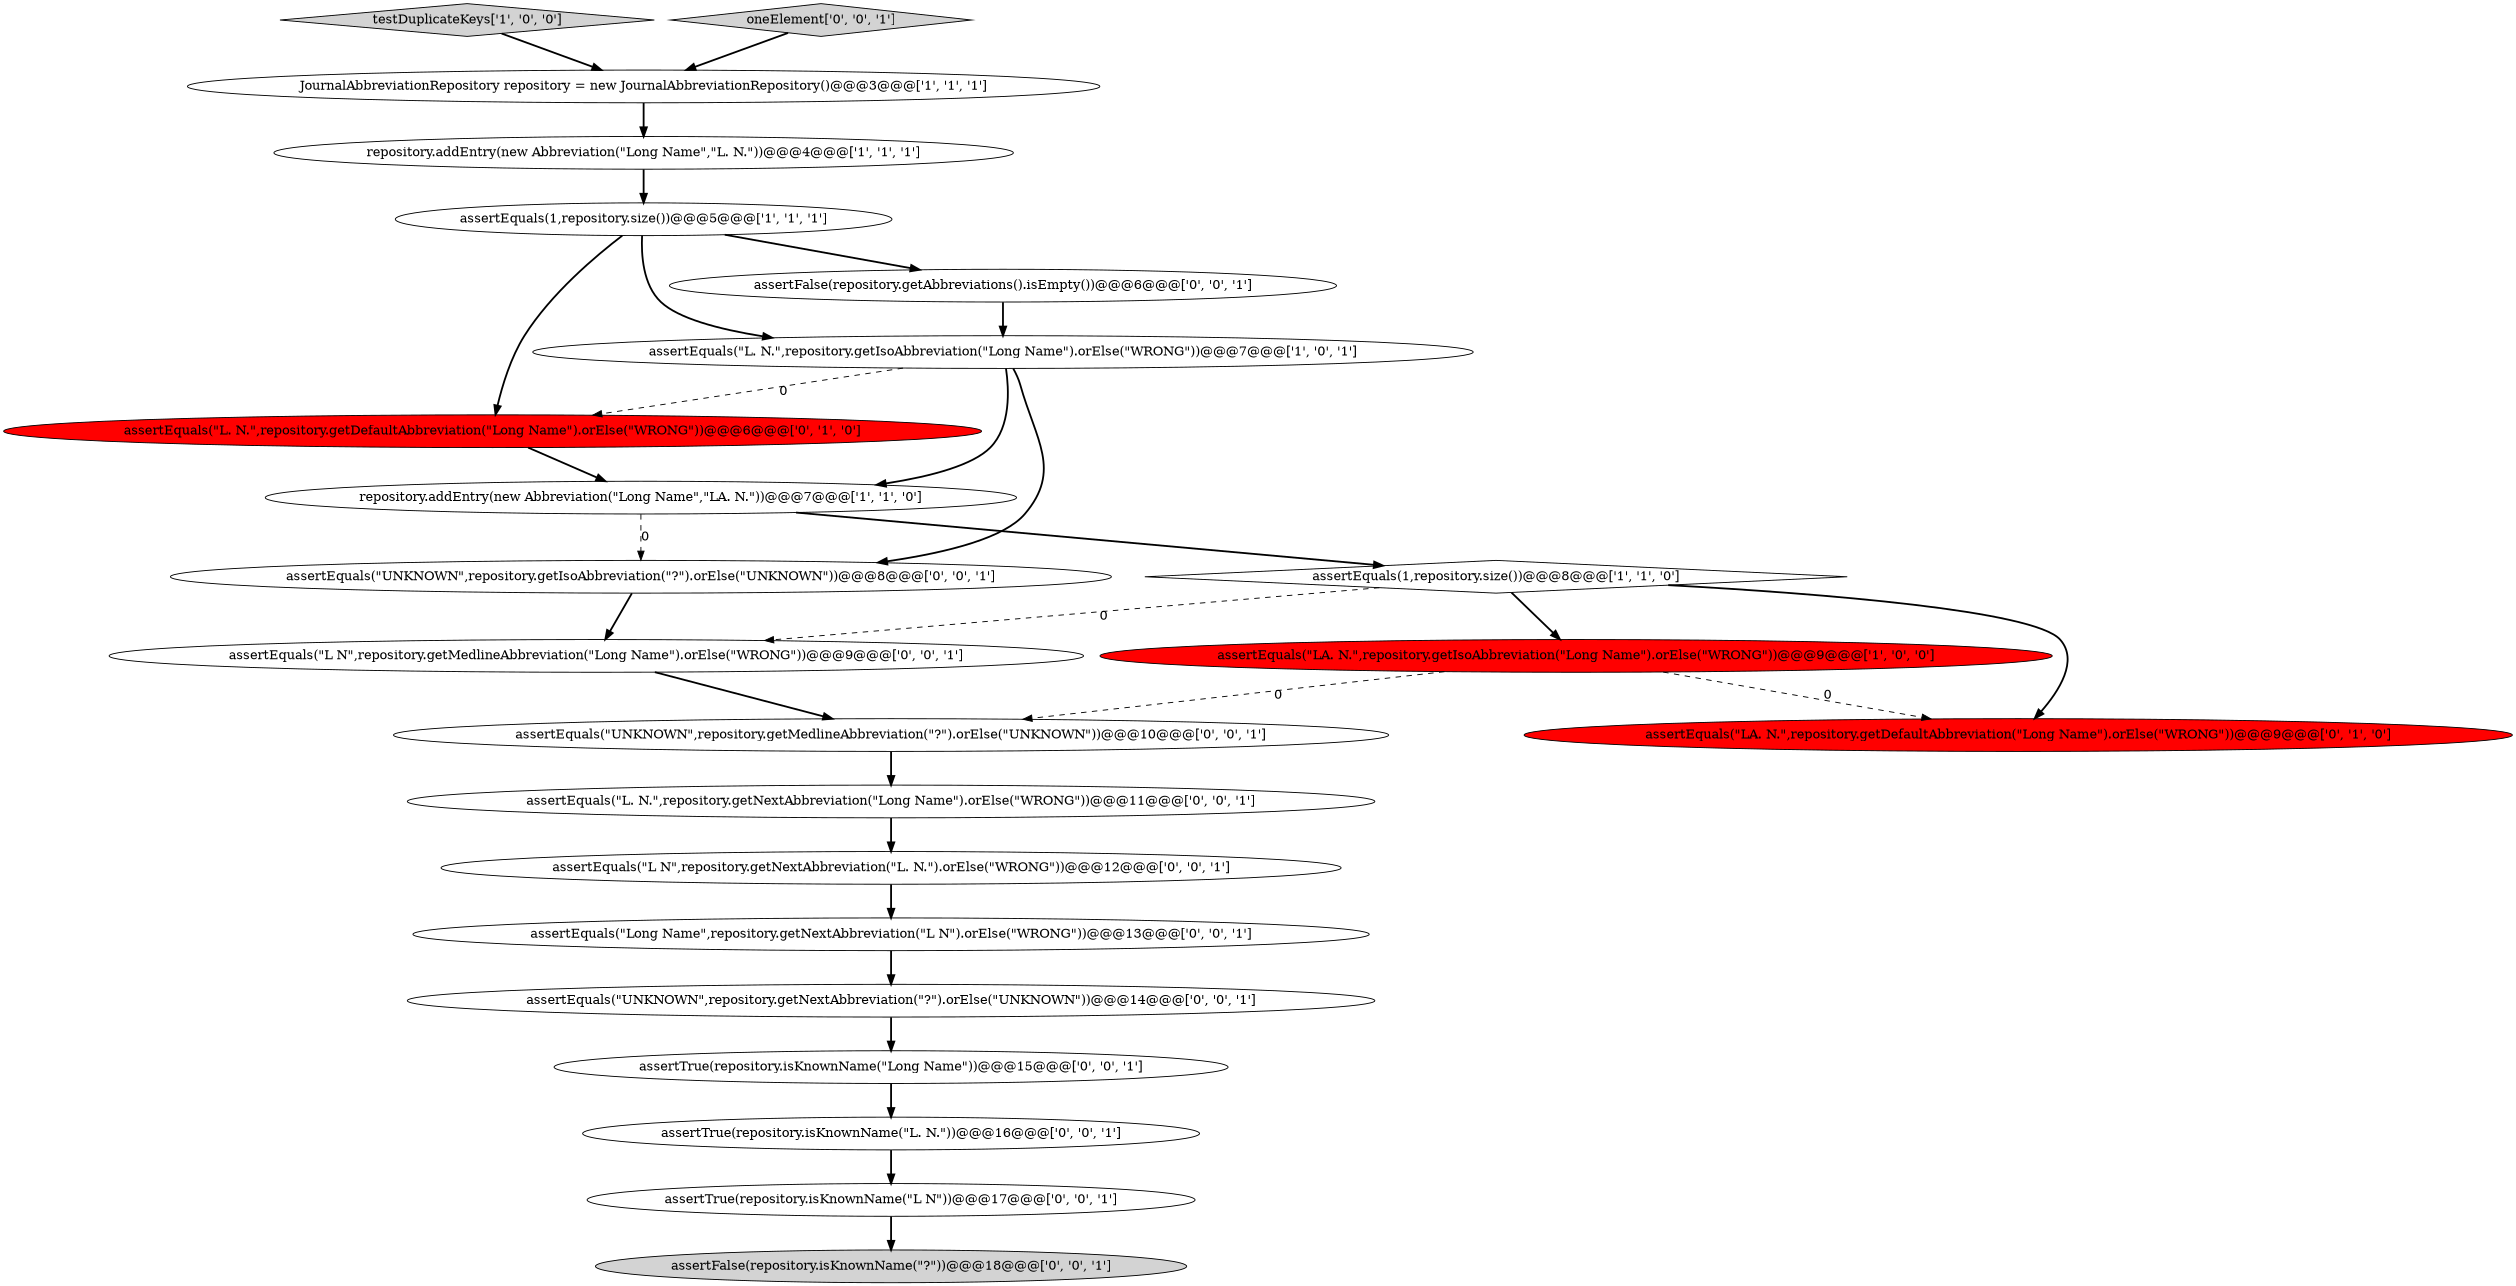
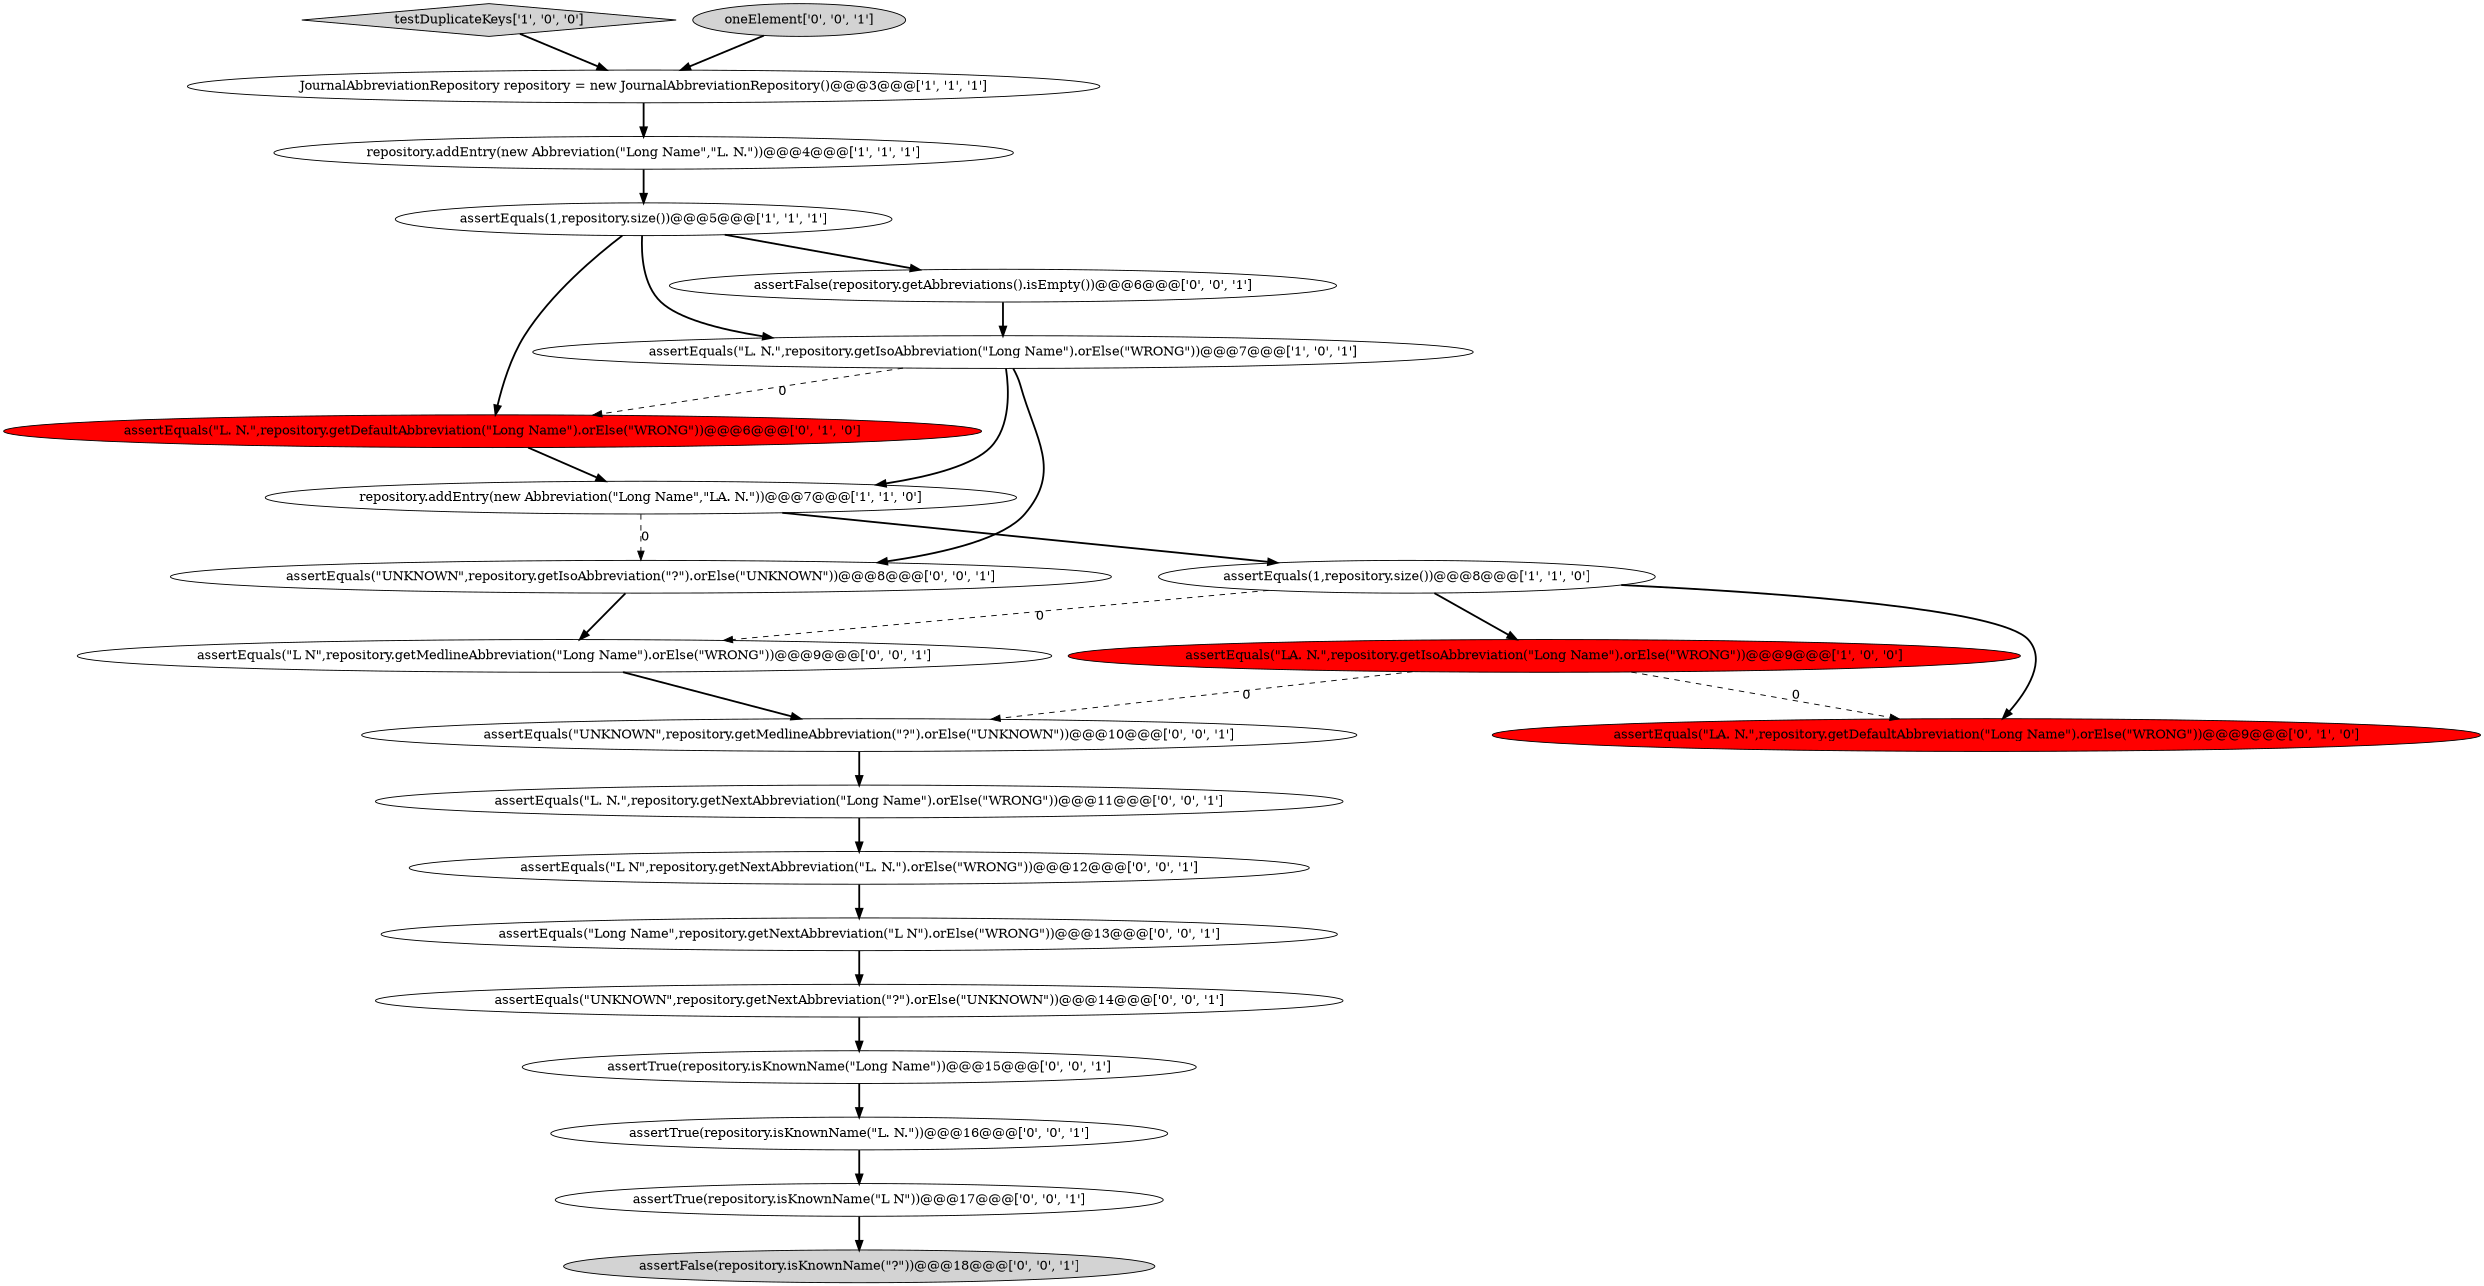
(821, 20) -> (799, 20)
(1496, 577) -> (1407, 577)
